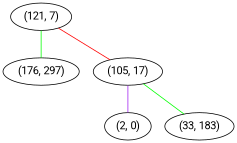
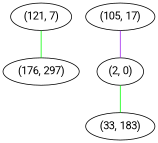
(84, 44) -> none
(164, 99) -> (120, 99)
